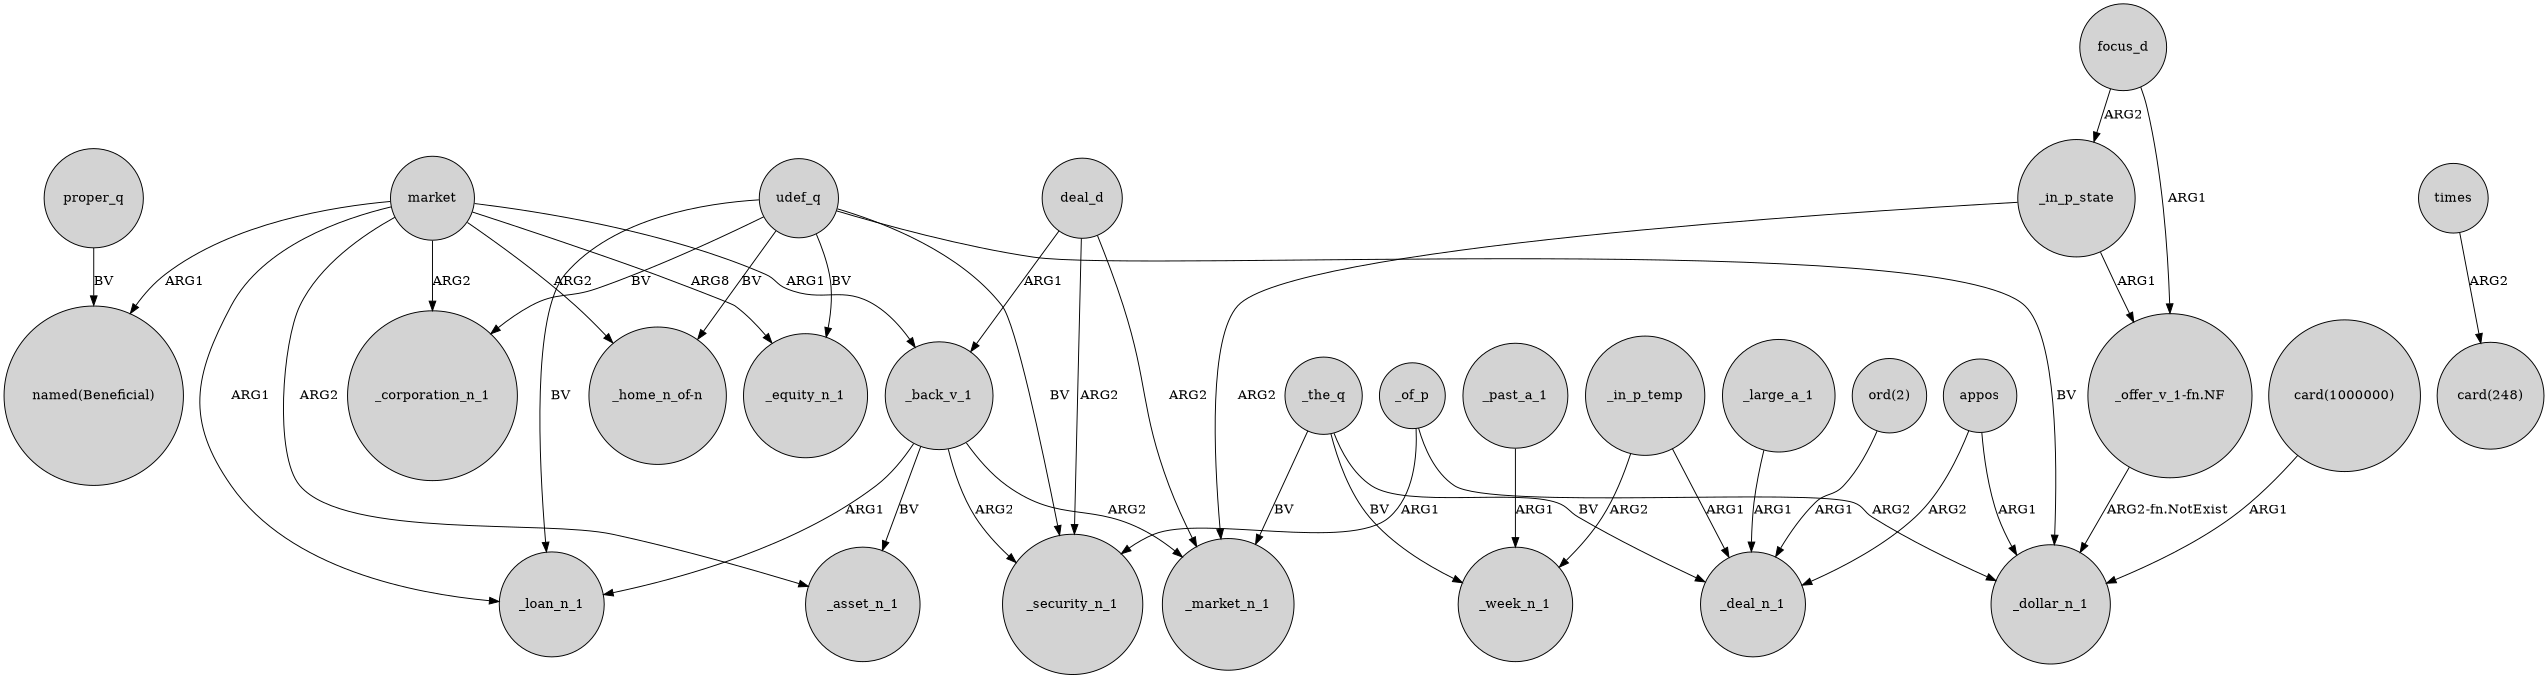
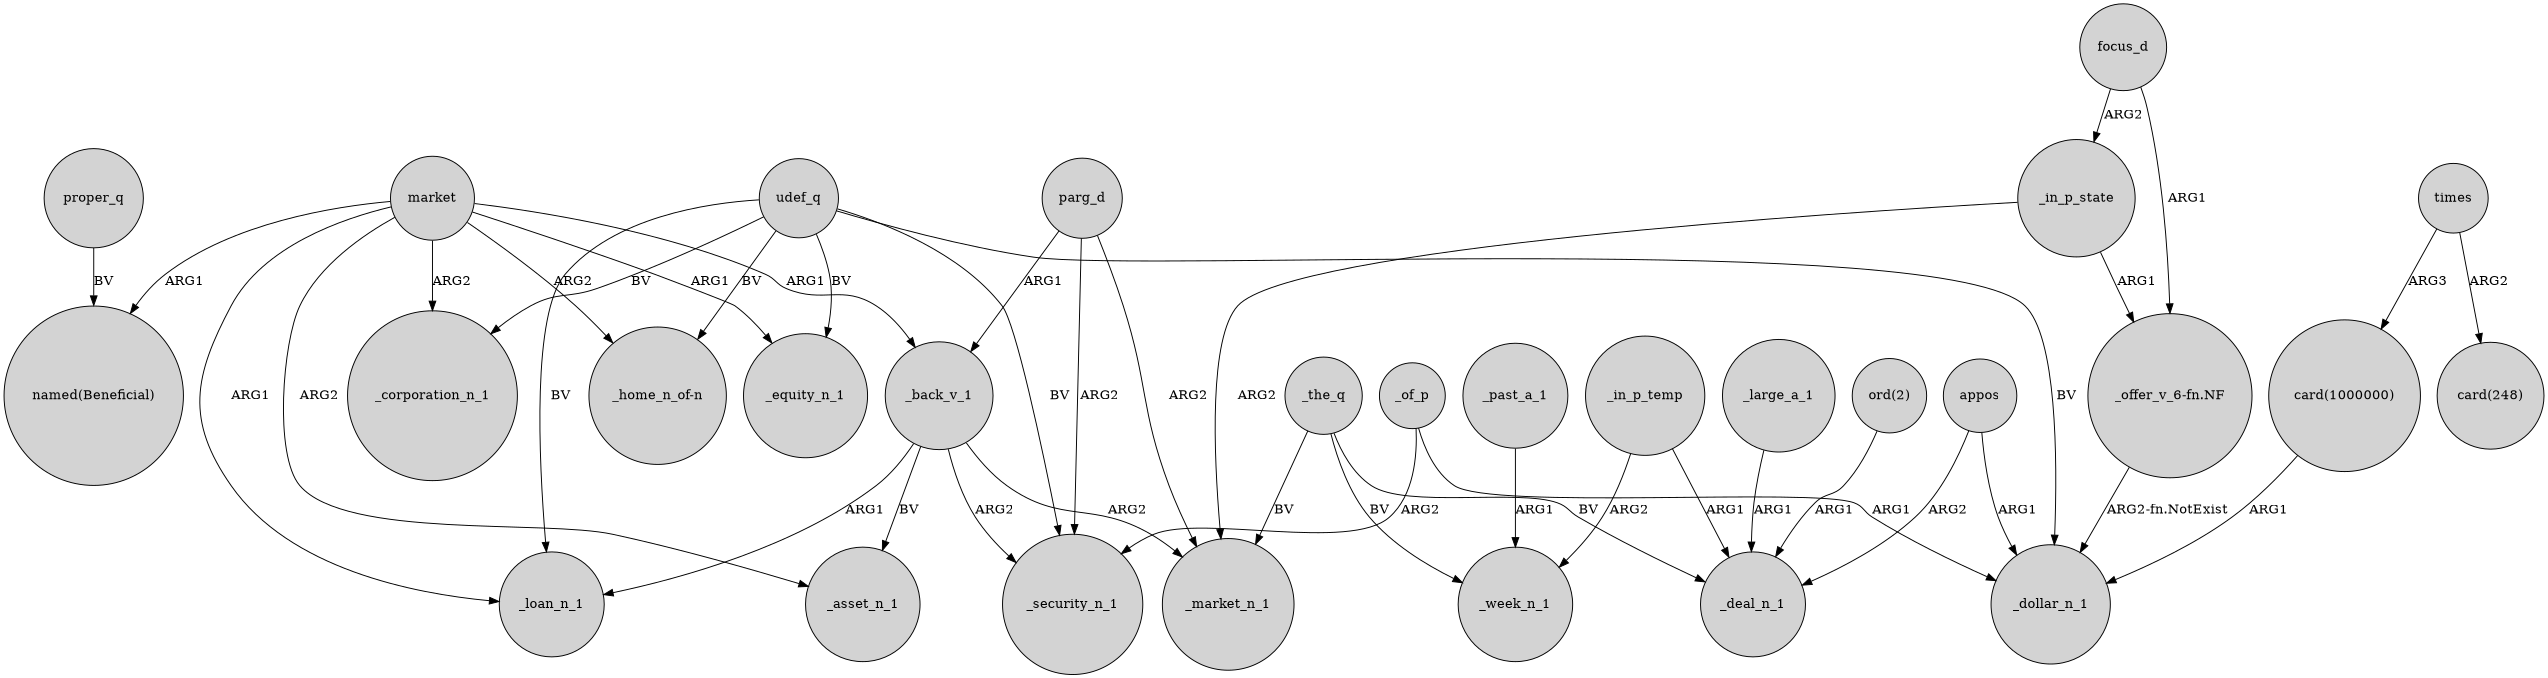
(1082, 198) -> (1082, 198)
none -> (2411, 275)
(711, 281) -> (711, 281)
(2170, 396) -> (2170, 396)
(1420, 510) -> (1420, 510)
(1892, 510) -> (1892, 510)
